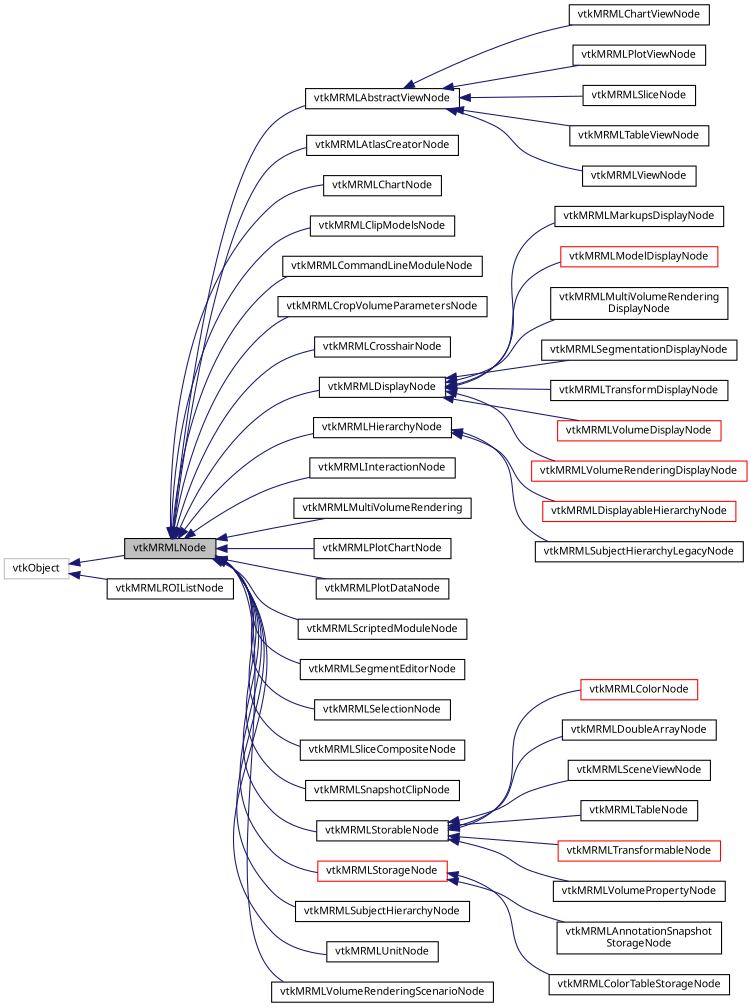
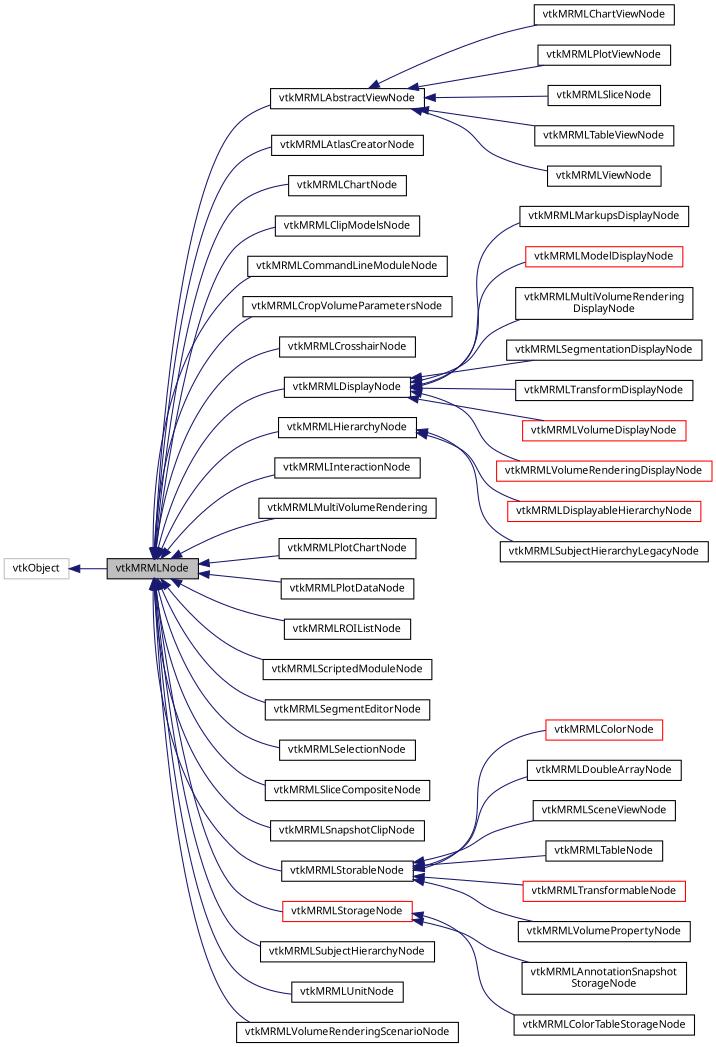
(93, 577) -> (231, 607)
